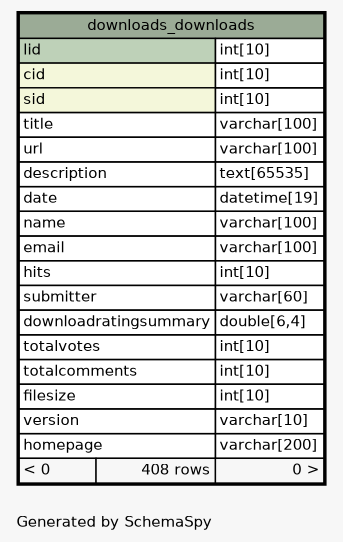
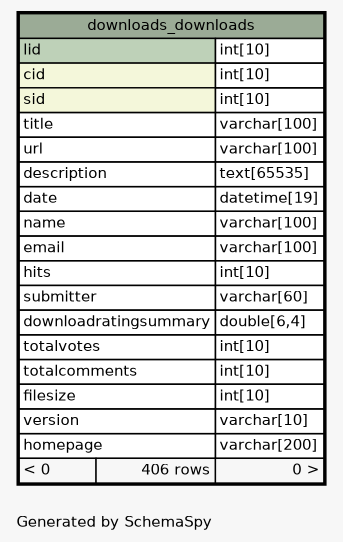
(176, 470) -> (176, 470)
